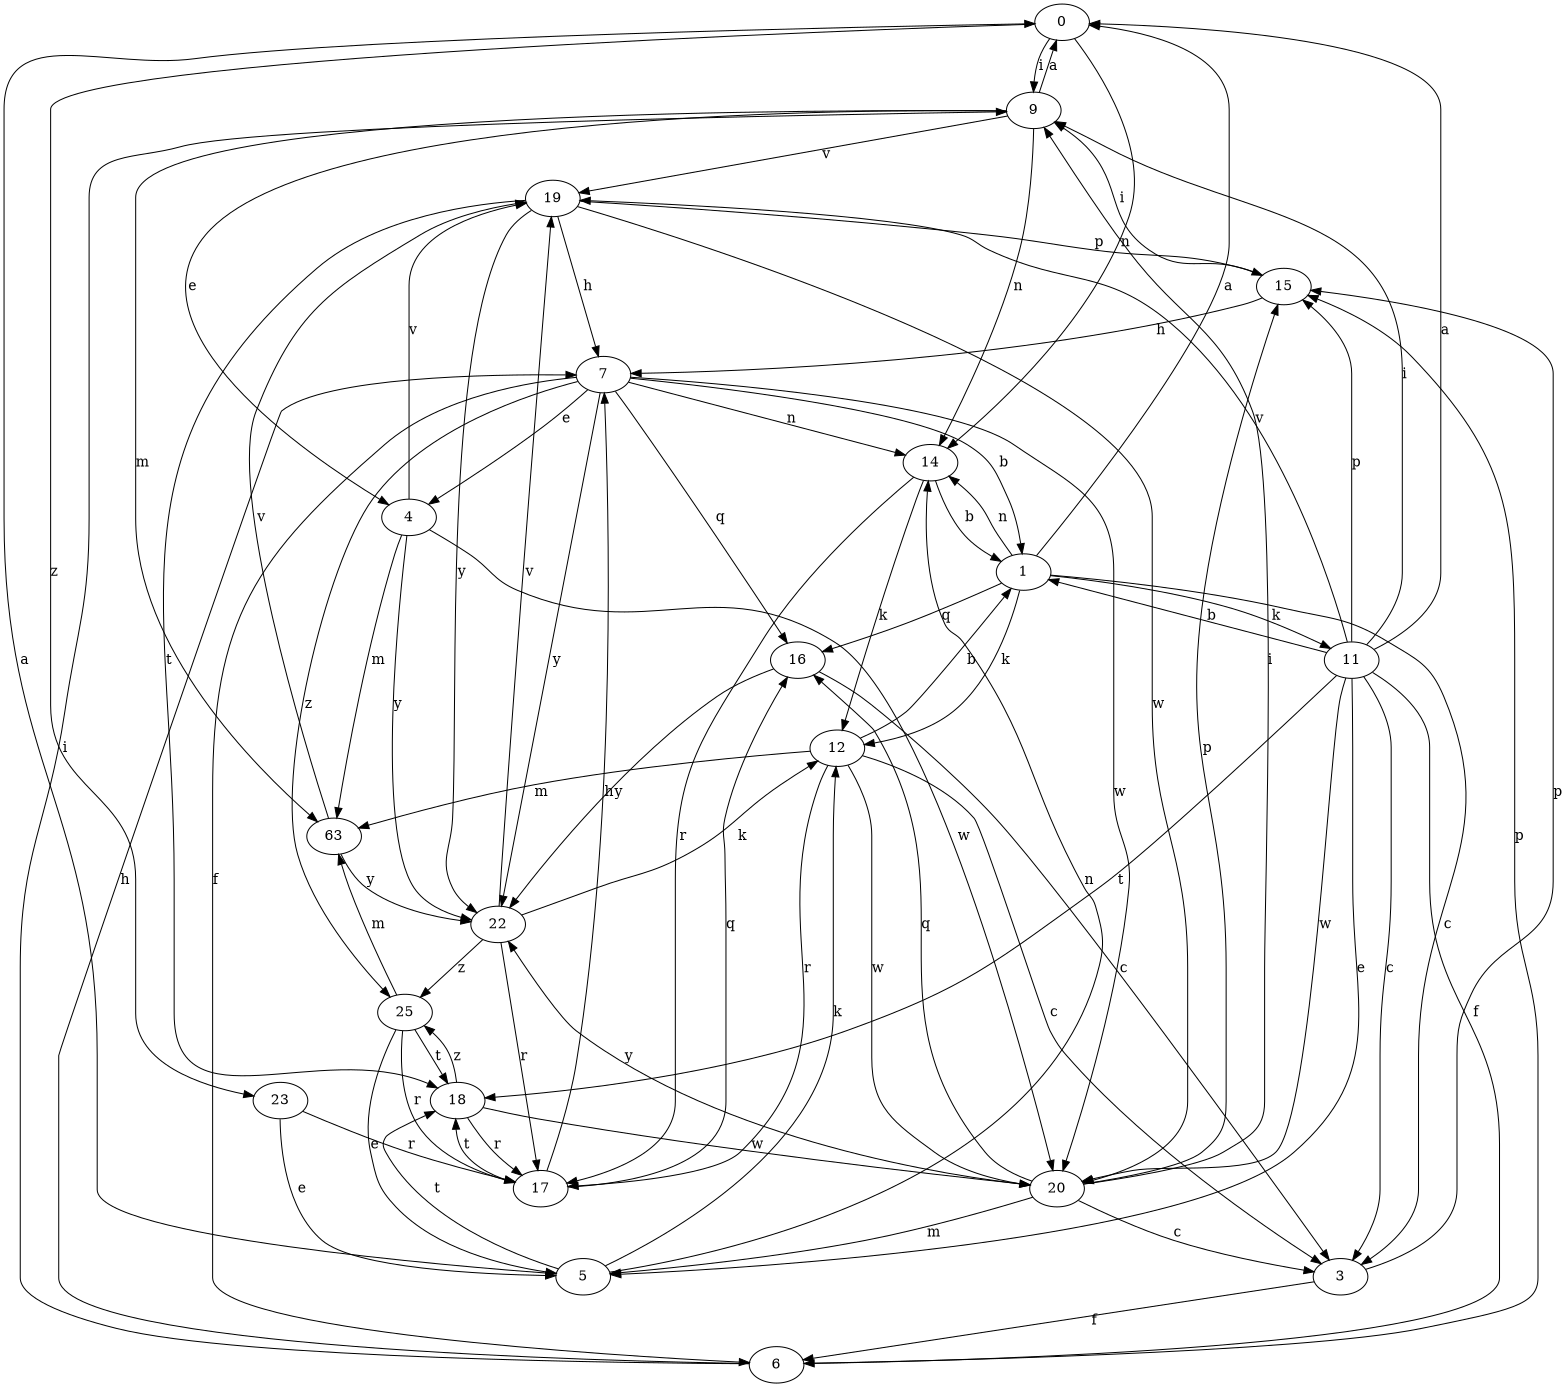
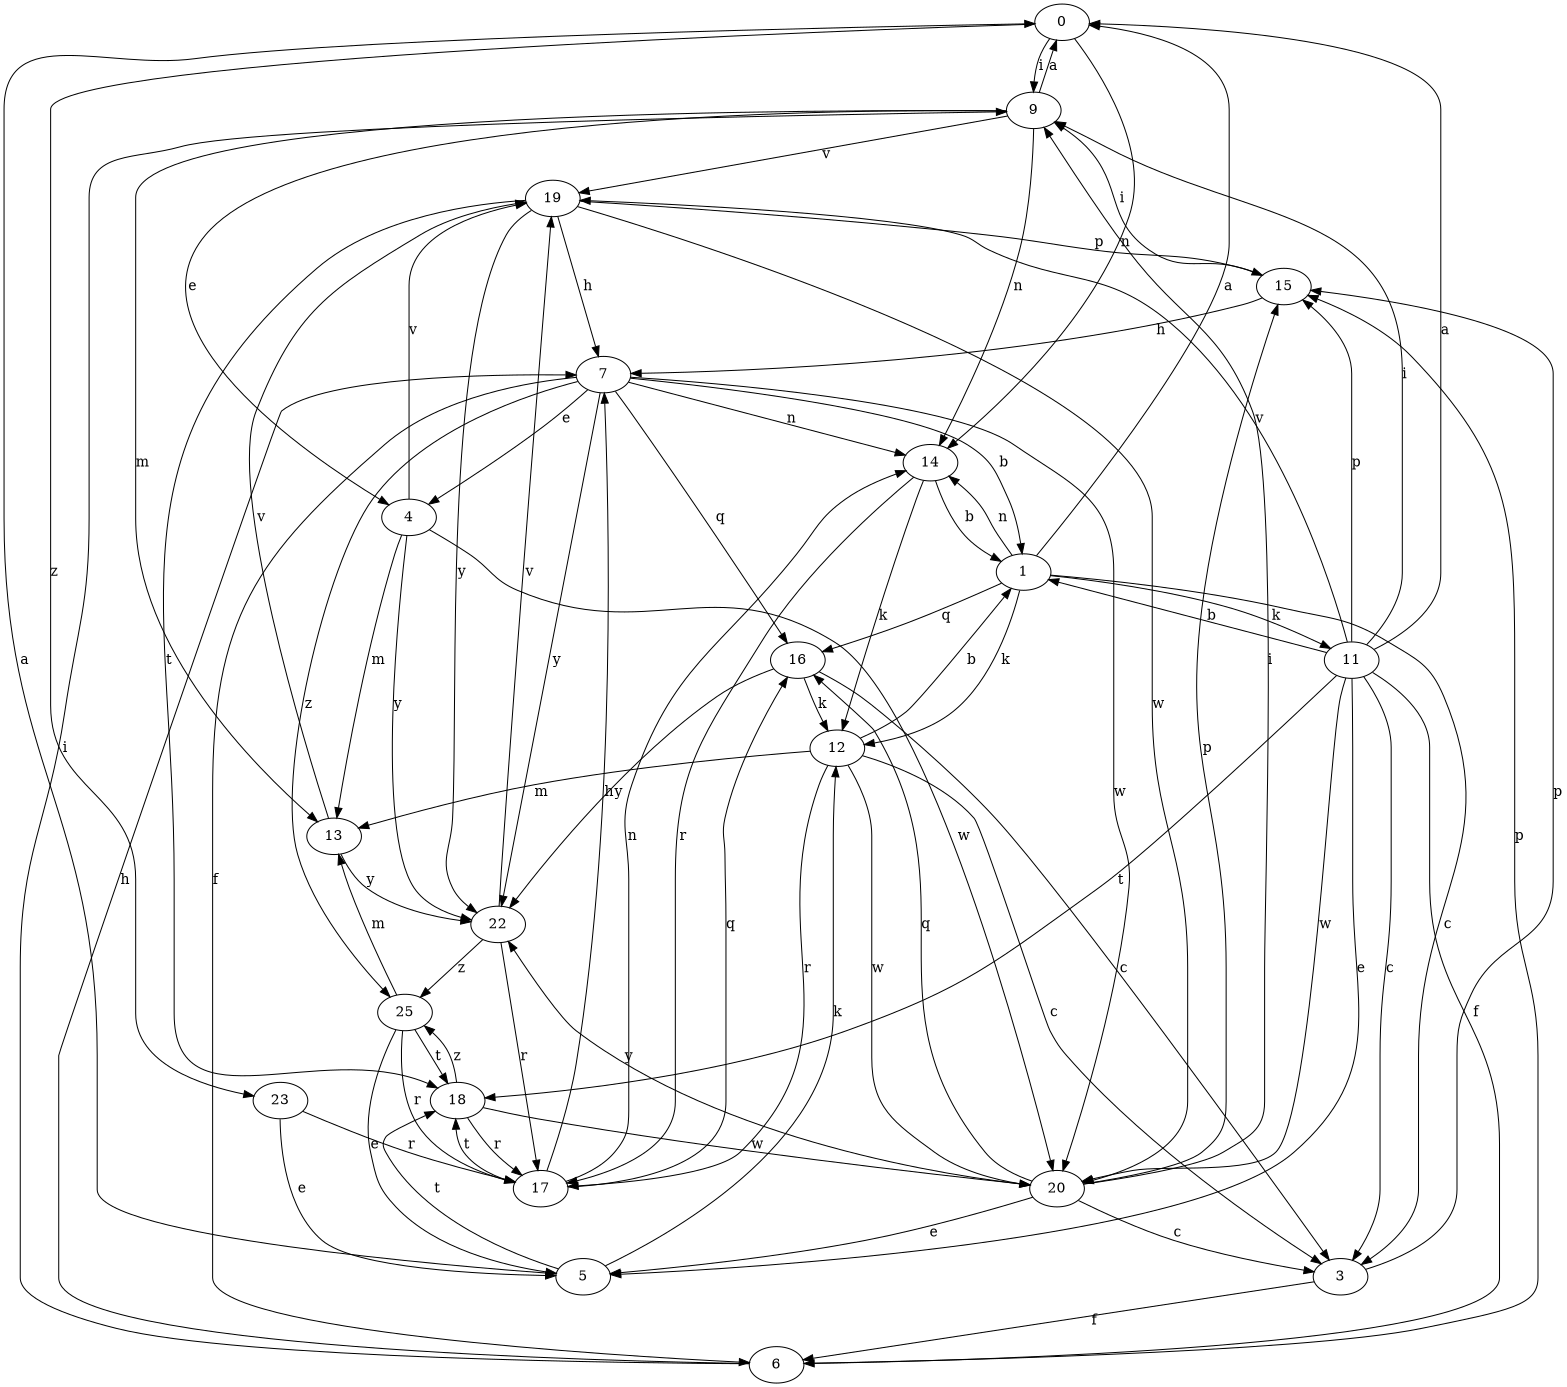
(334, 836) -> (334, 836)
(668, 864) -> (813, 700)
(1082, 1007) -> (630, 791)
(934, 1233) -> (934, 1233)
